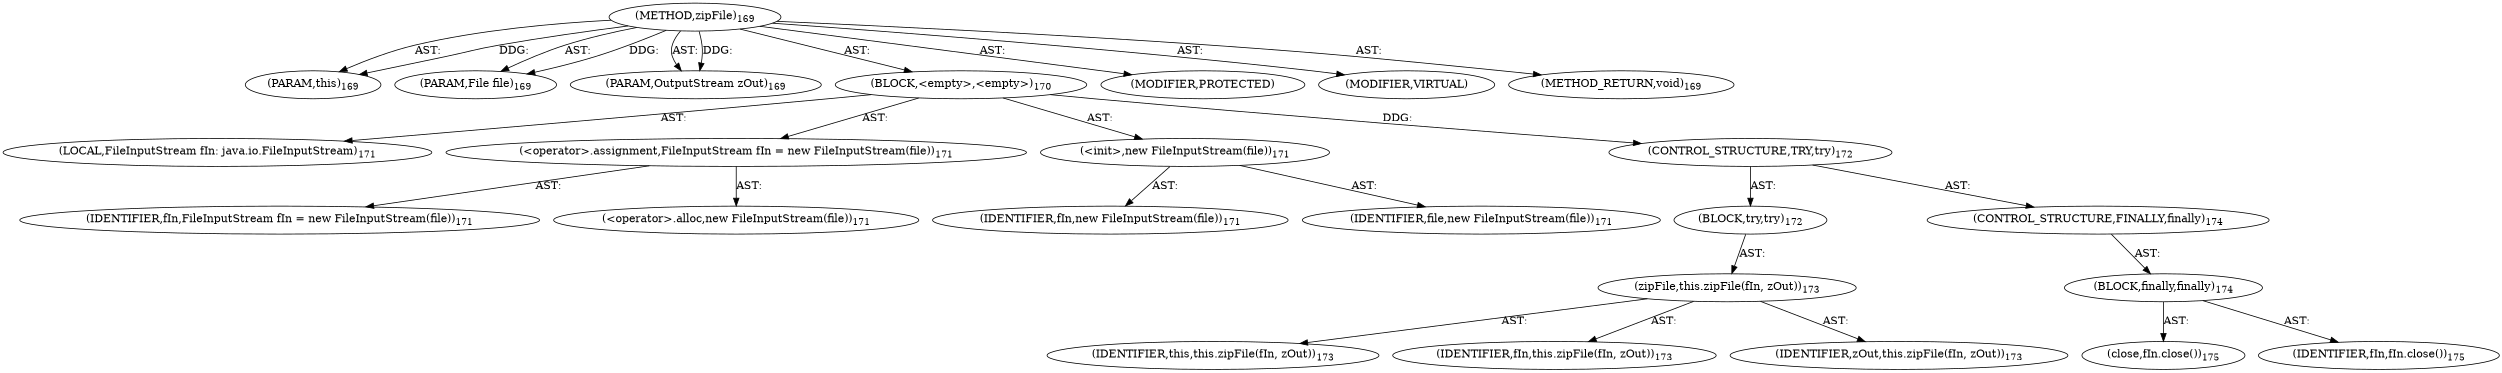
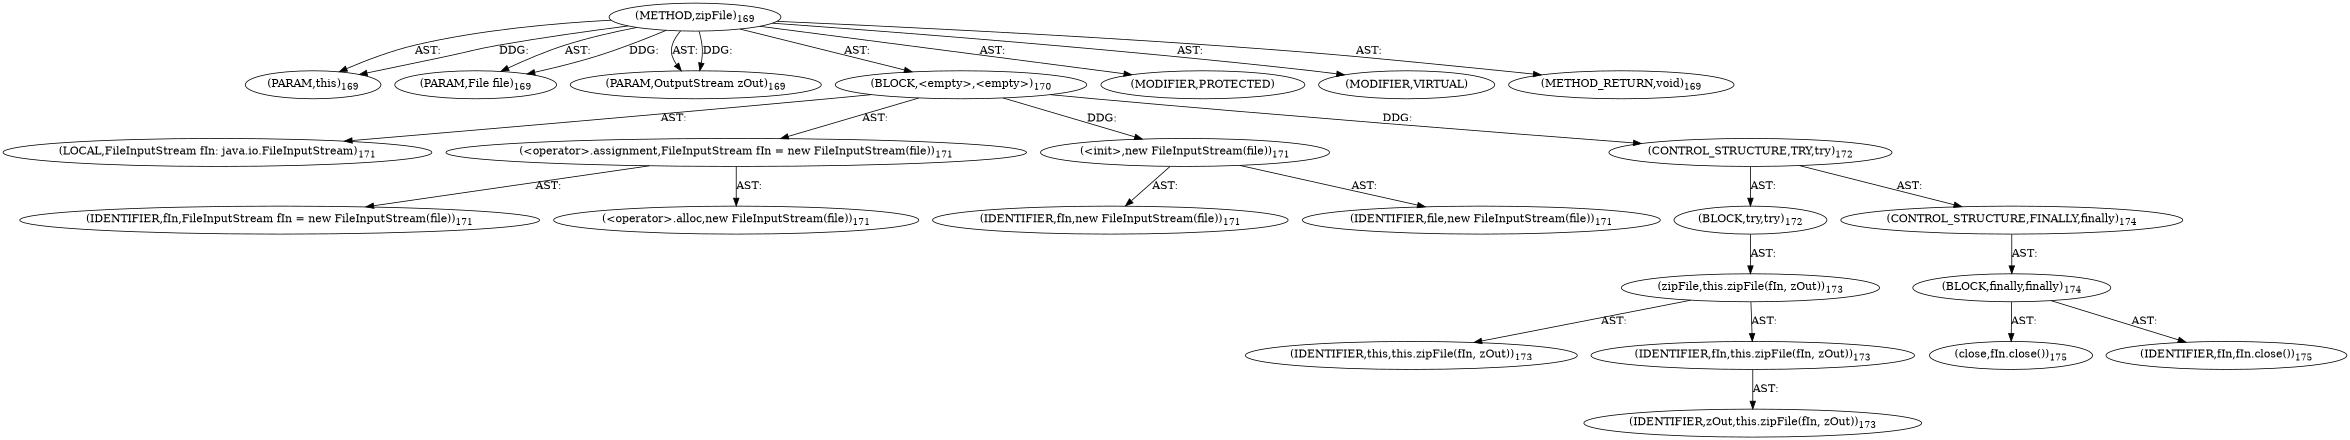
(1102, 119) -> (1104, 119)
(1809, 320) -> (1753, 385)
